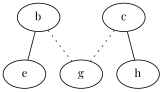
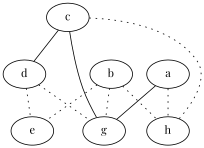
(32, 46) -> (73, 102)
(103, 46) -> (79, 76)
(131, 46) -> (177, 42)
none -> (24, 74)
none -> (168, 74)
none -> (142, 105)
